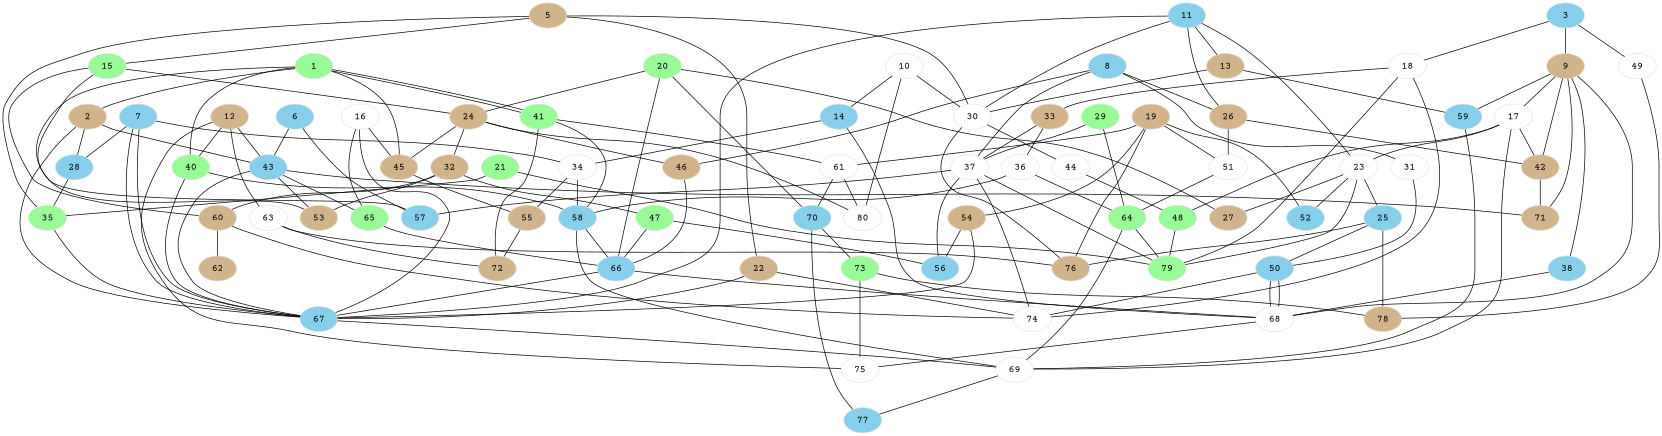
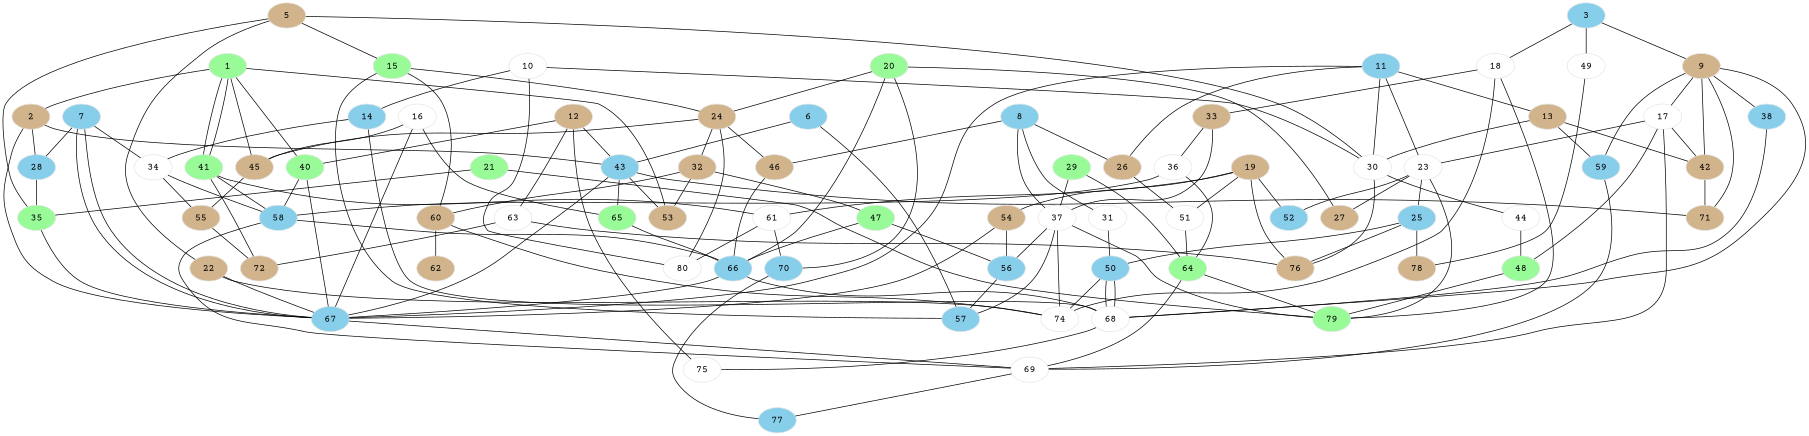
(1377, 141) -> (1626, 142)
(860, 268) -> none
none -> (981, 297)
